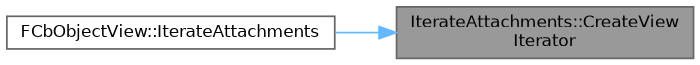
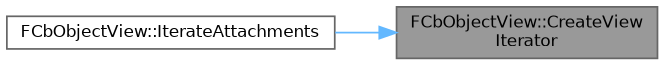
(545, 33) -> (527, 33)
